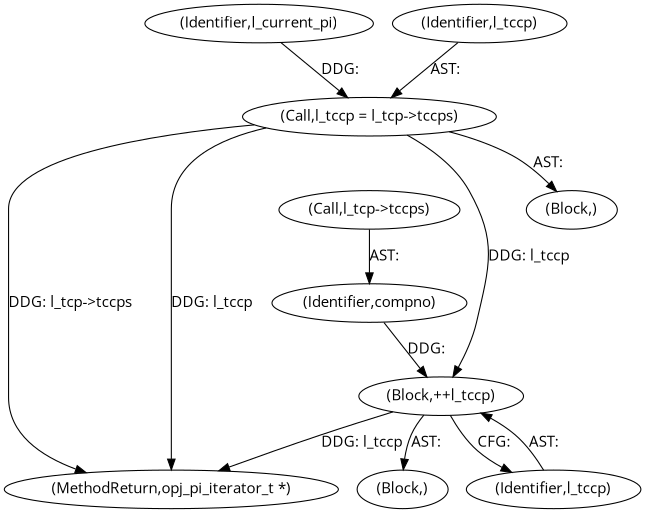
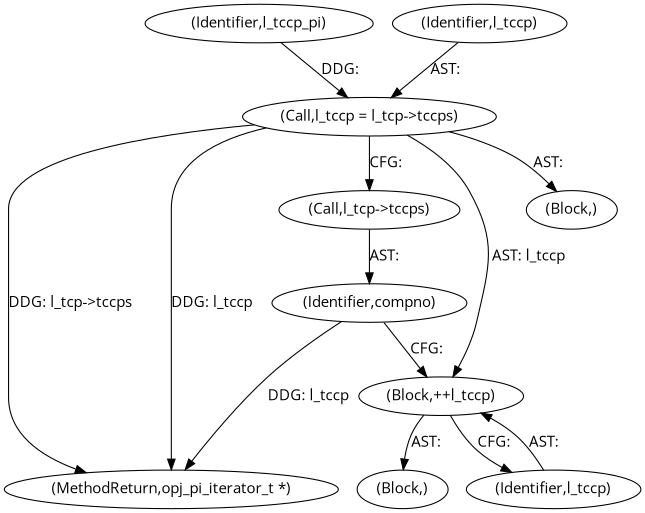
(259, 24) -> (259, 24)
none -> (369, 158)
(529, 256) -> (529, 256)
(429, 350) -> (429, 350)
(311, 438) -> (260, 384)
